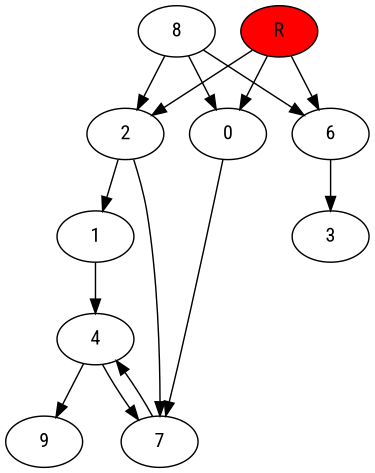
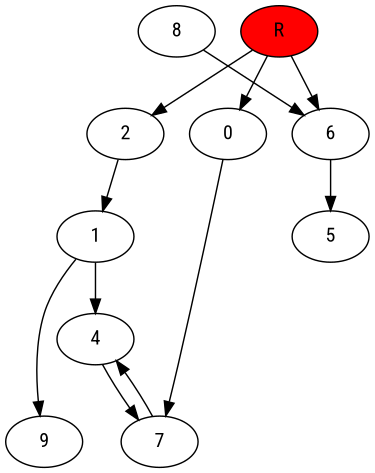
(198, 74) -> none
(154, 76) -> none
(331, 237) -> (331, 237)
(155, 279) -> none
(73, 384) -> (41, 326)
